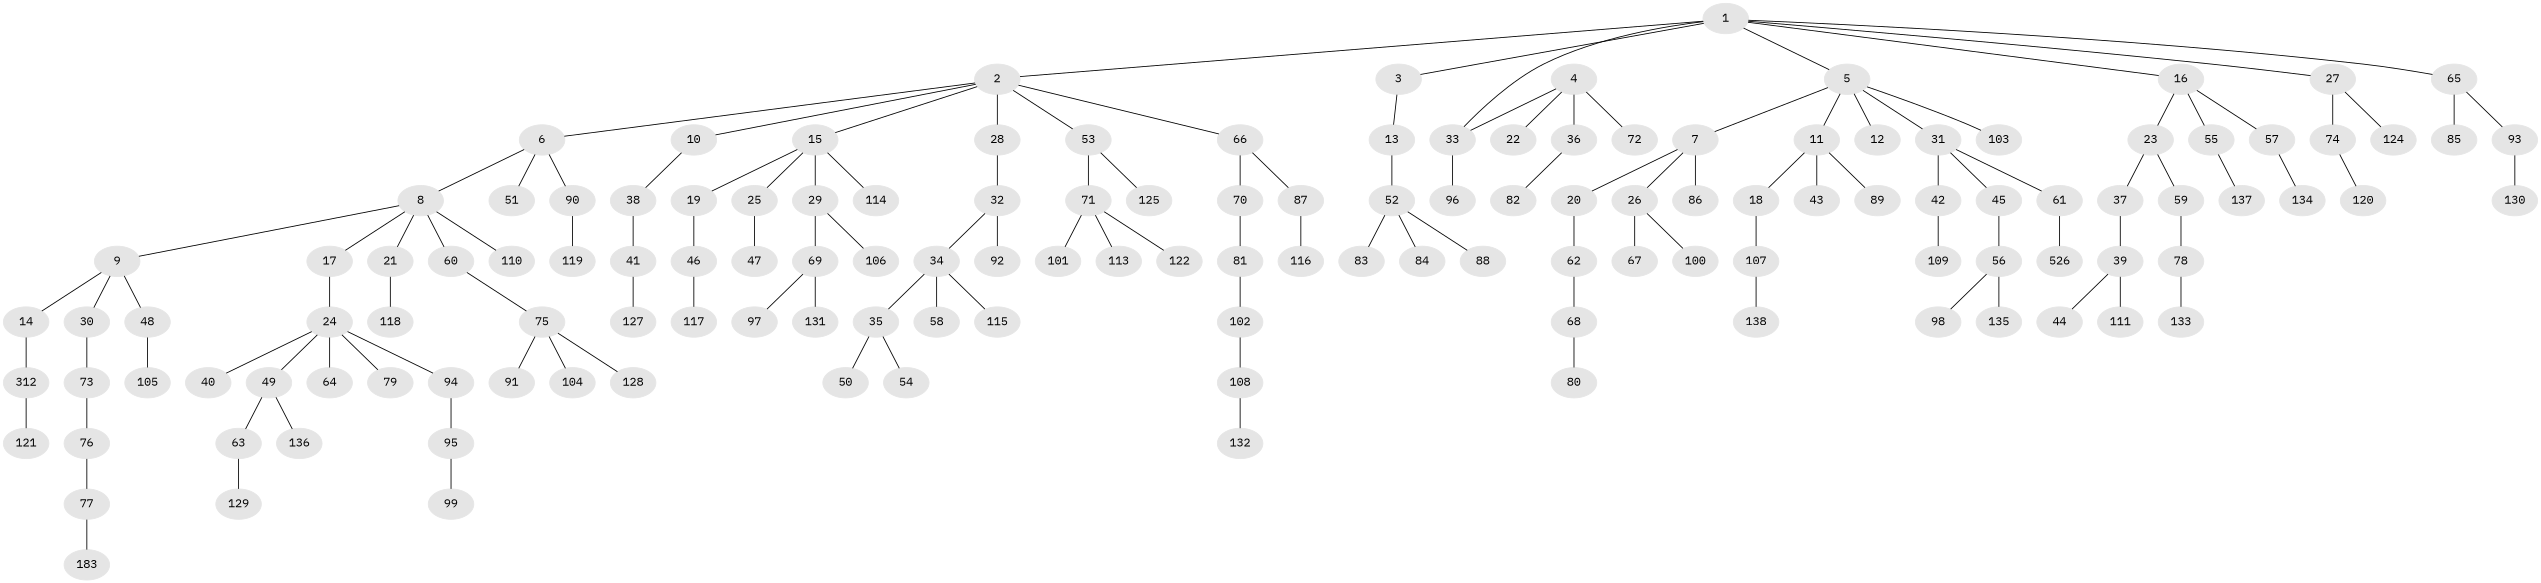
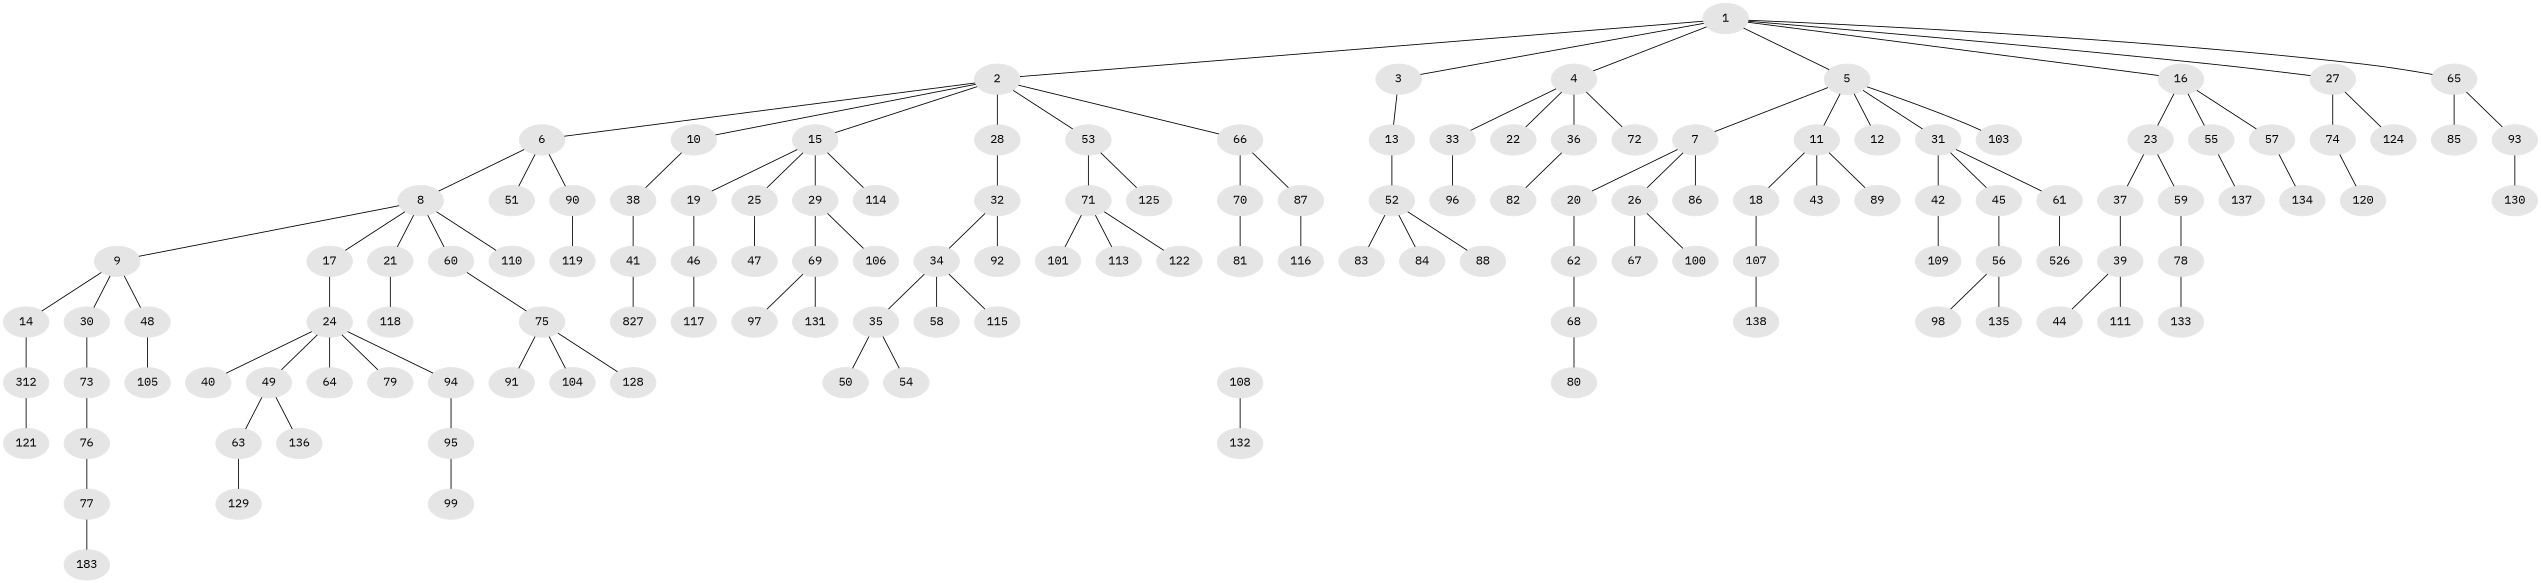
(1567, 54) -> (1650, 49)
(633, 322) -> (633, 322)
(1240, 322) -> none
